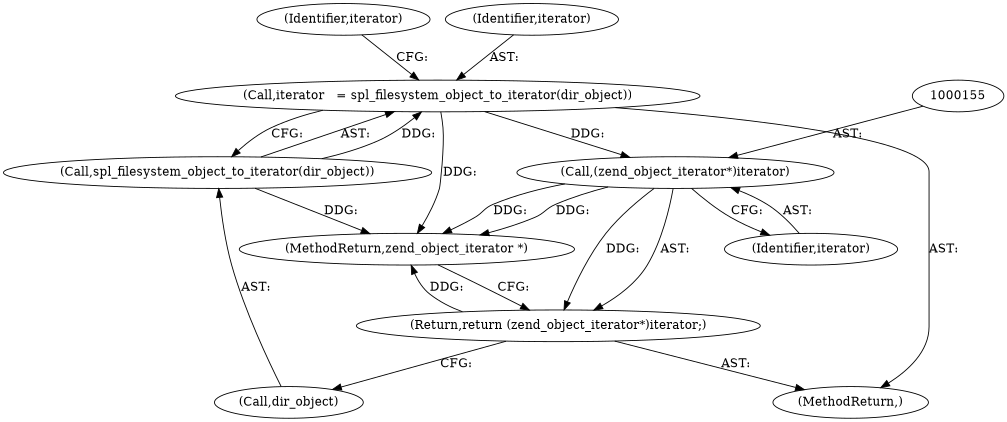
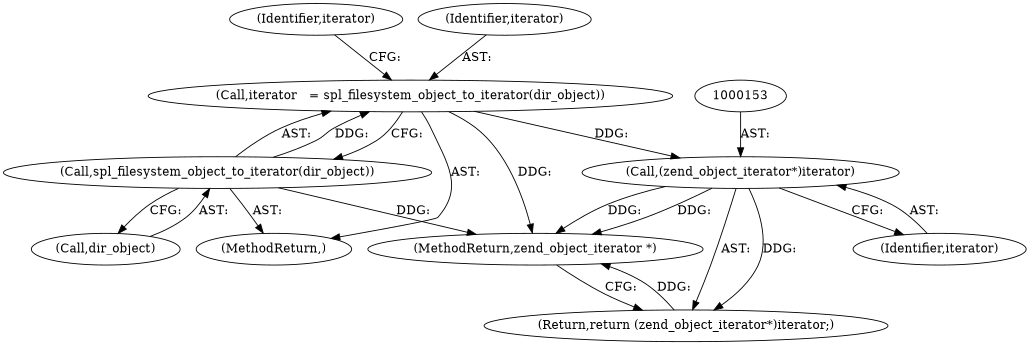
(958, 96) -> (741, 96)
(424, 364) -> (149, 205)
(705, 364) -> (244, 207)
